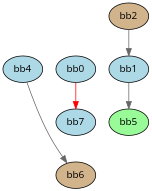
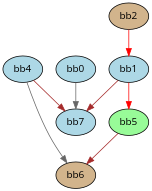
(129, 39) -> (129, 39)
(76, 92) -> (76, 92)
(129, 92) -> (129, 92)
none -> (47, 93)
none -> (105, 93)
none -> (105, 146)
